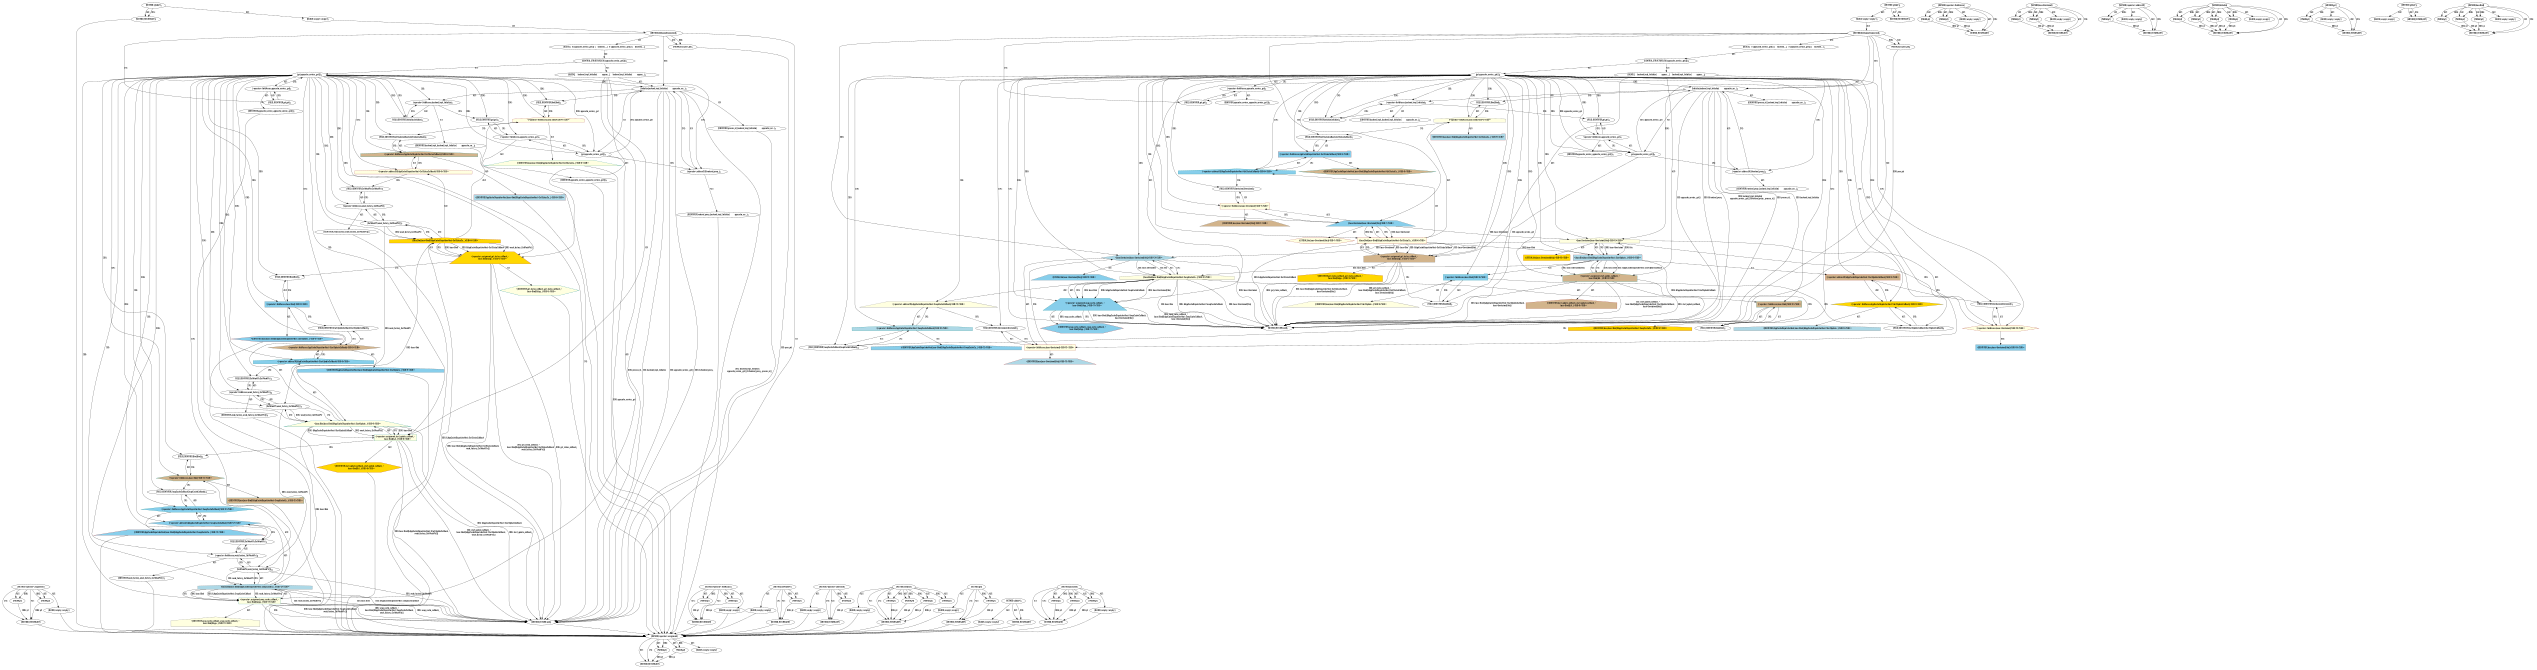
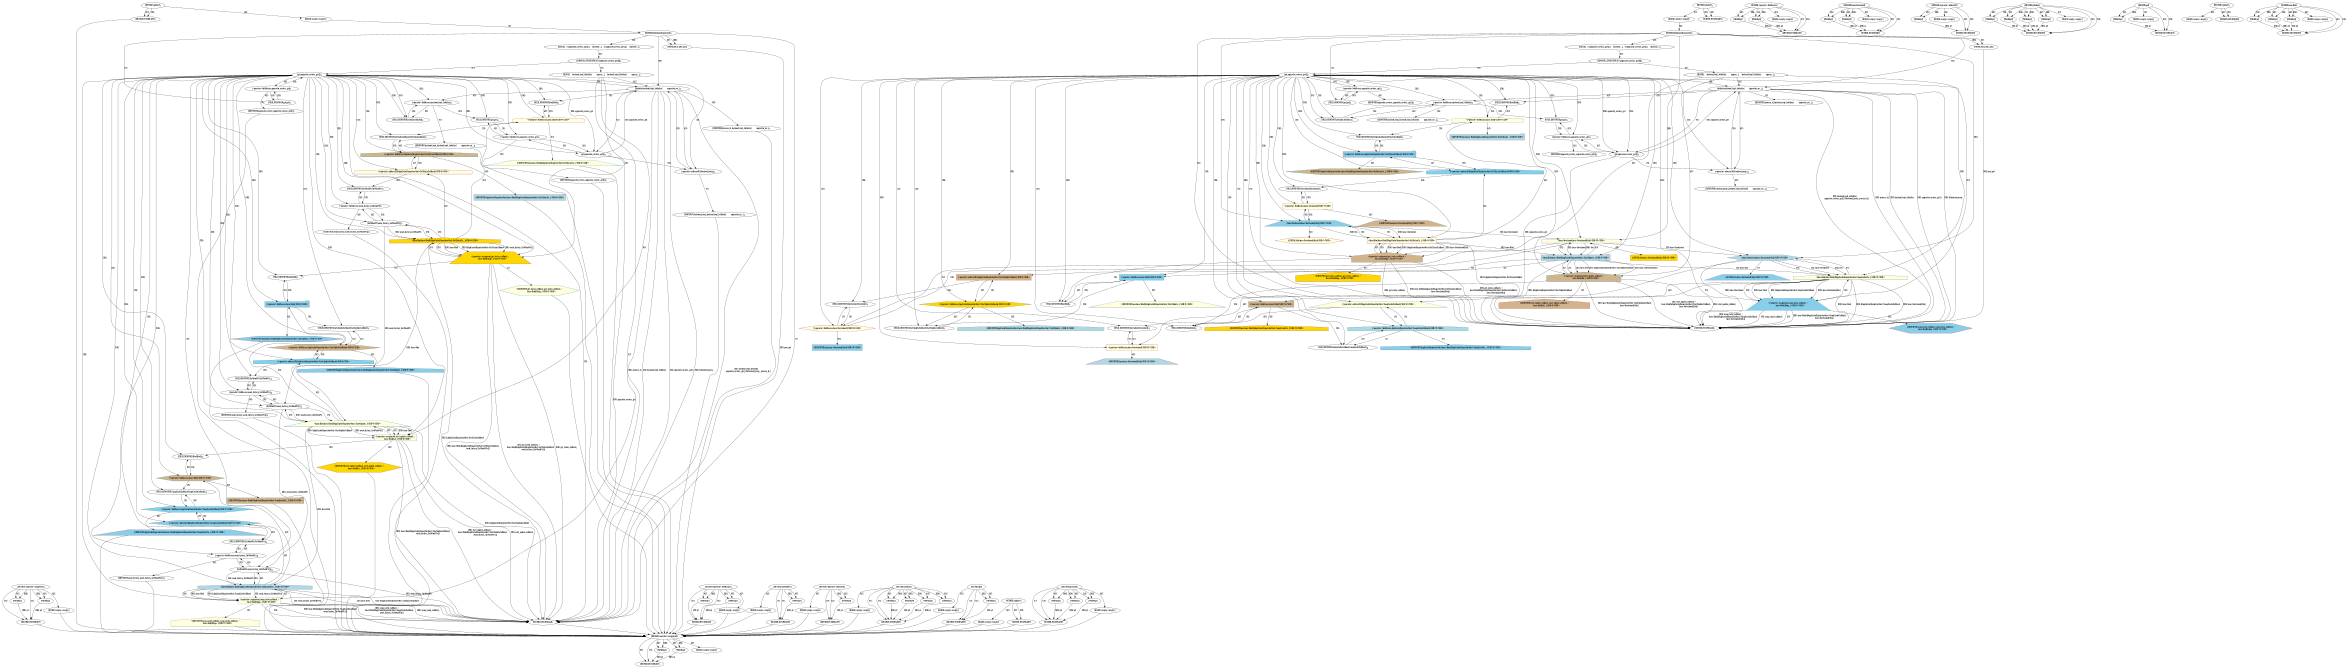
(1032, 270) -> none
